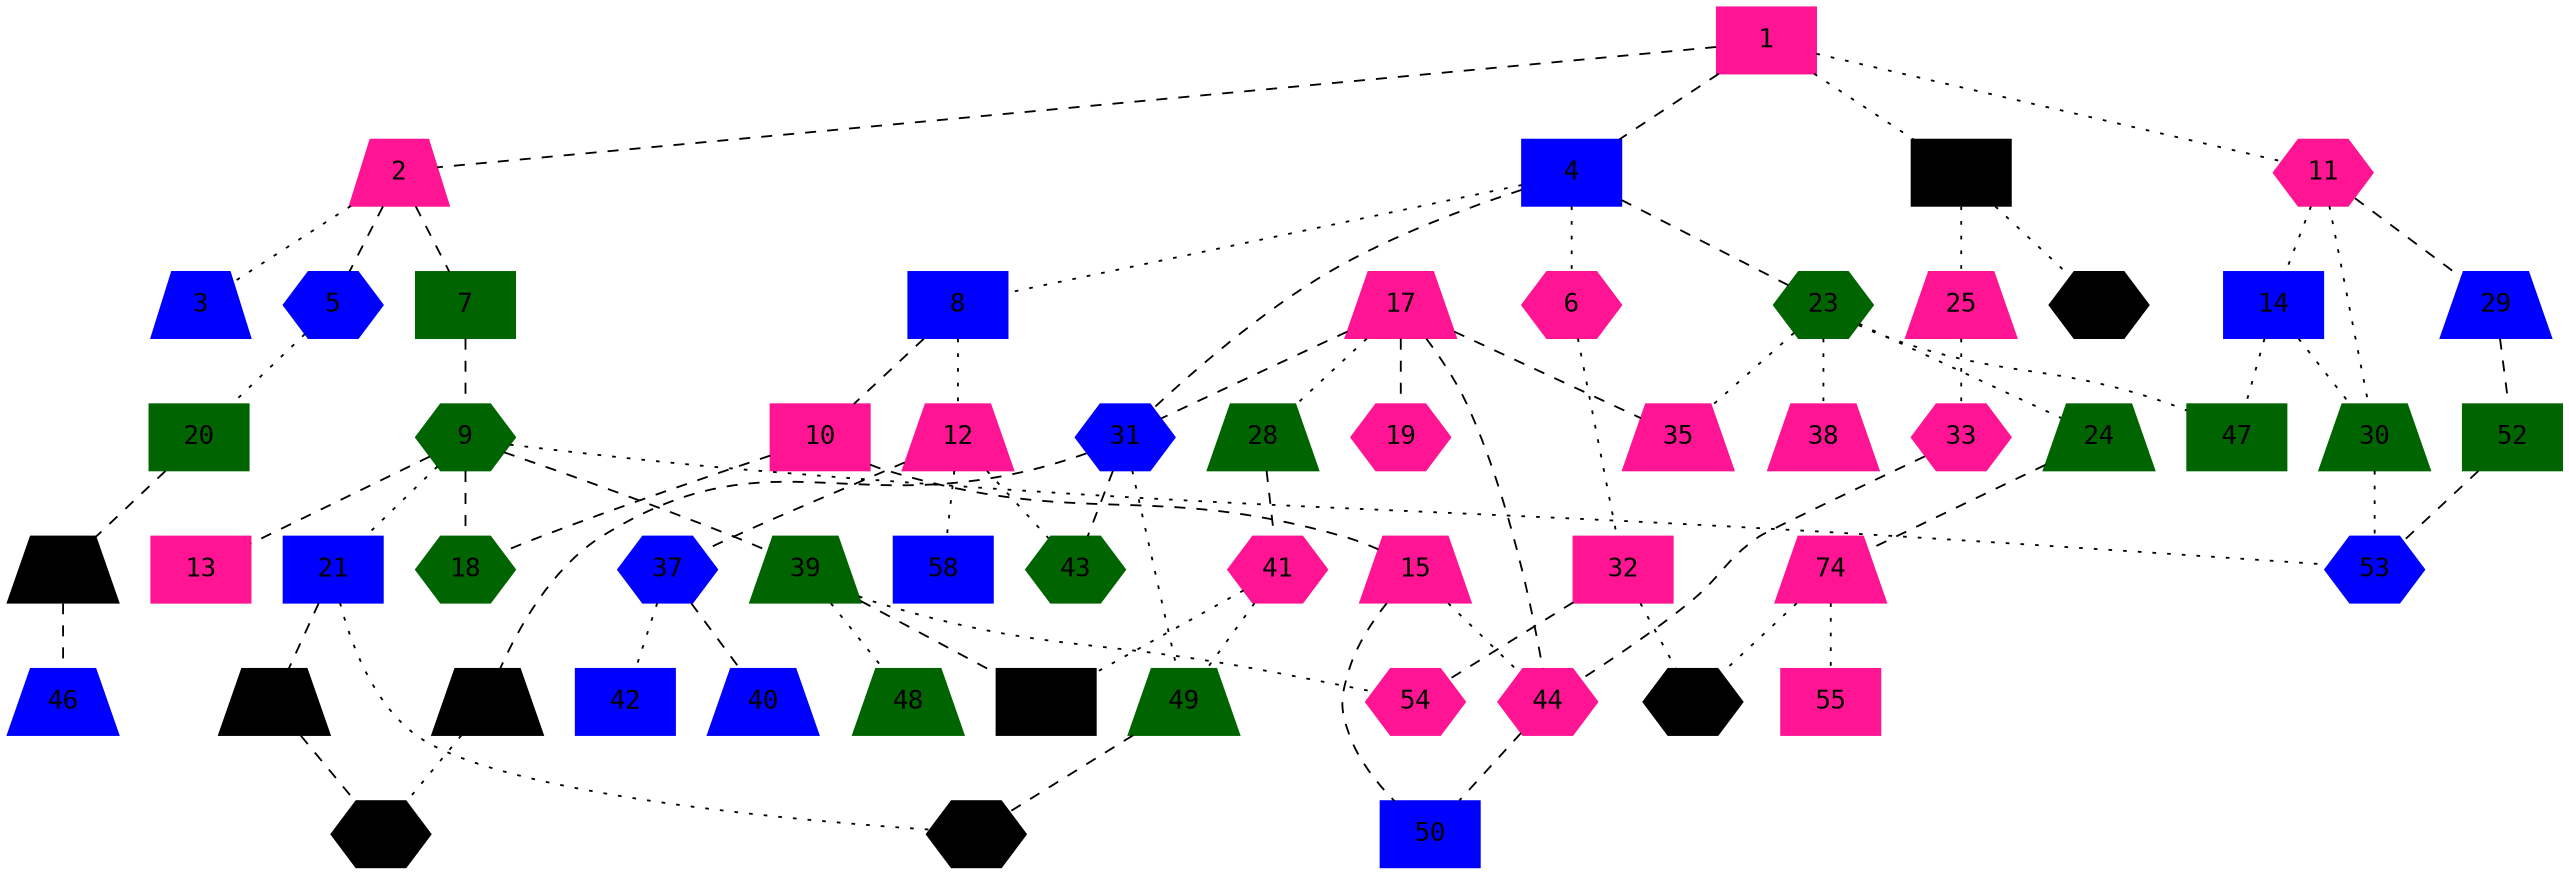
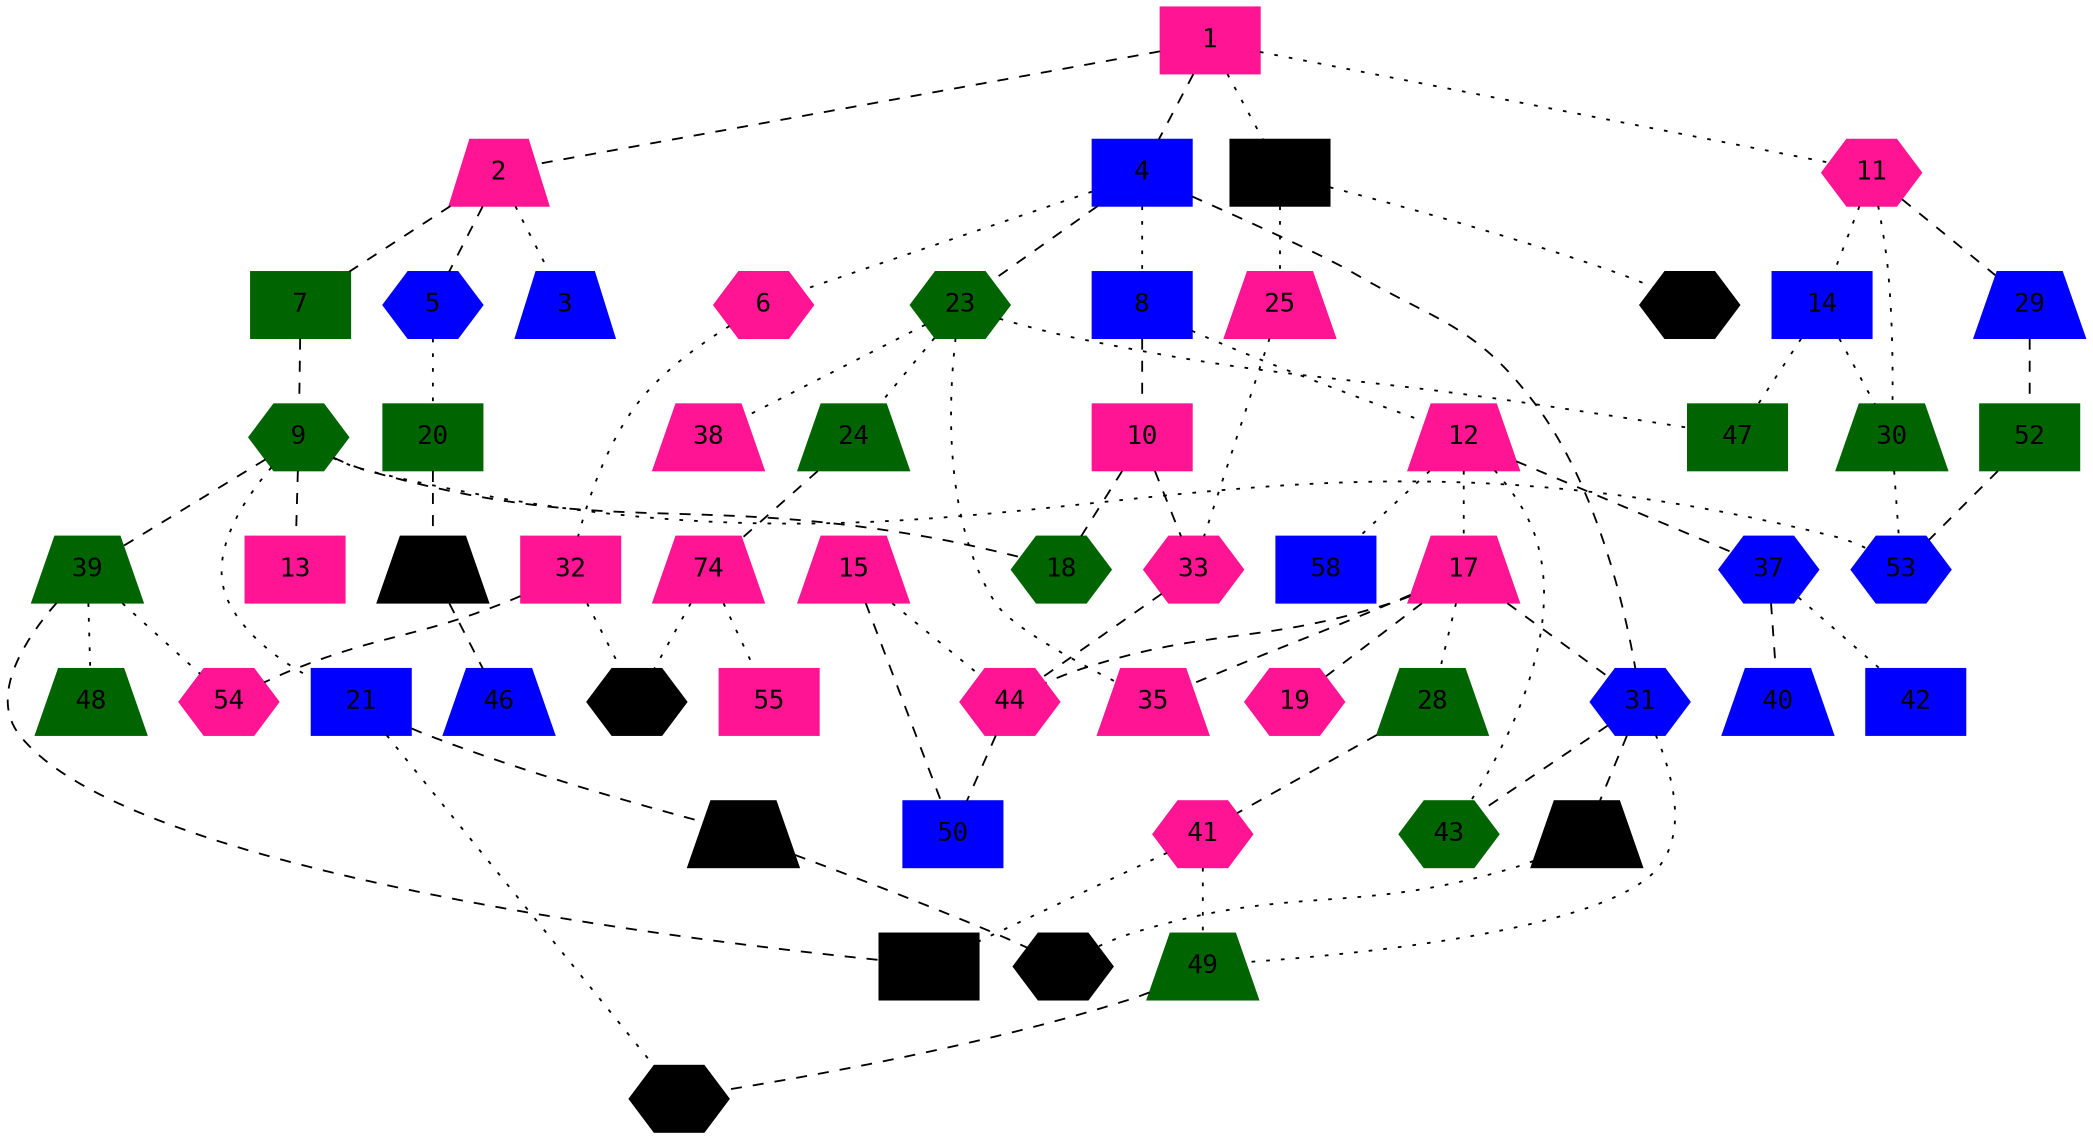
none -> (1464, 504)
(1241, 515) -> (1169, 507)
